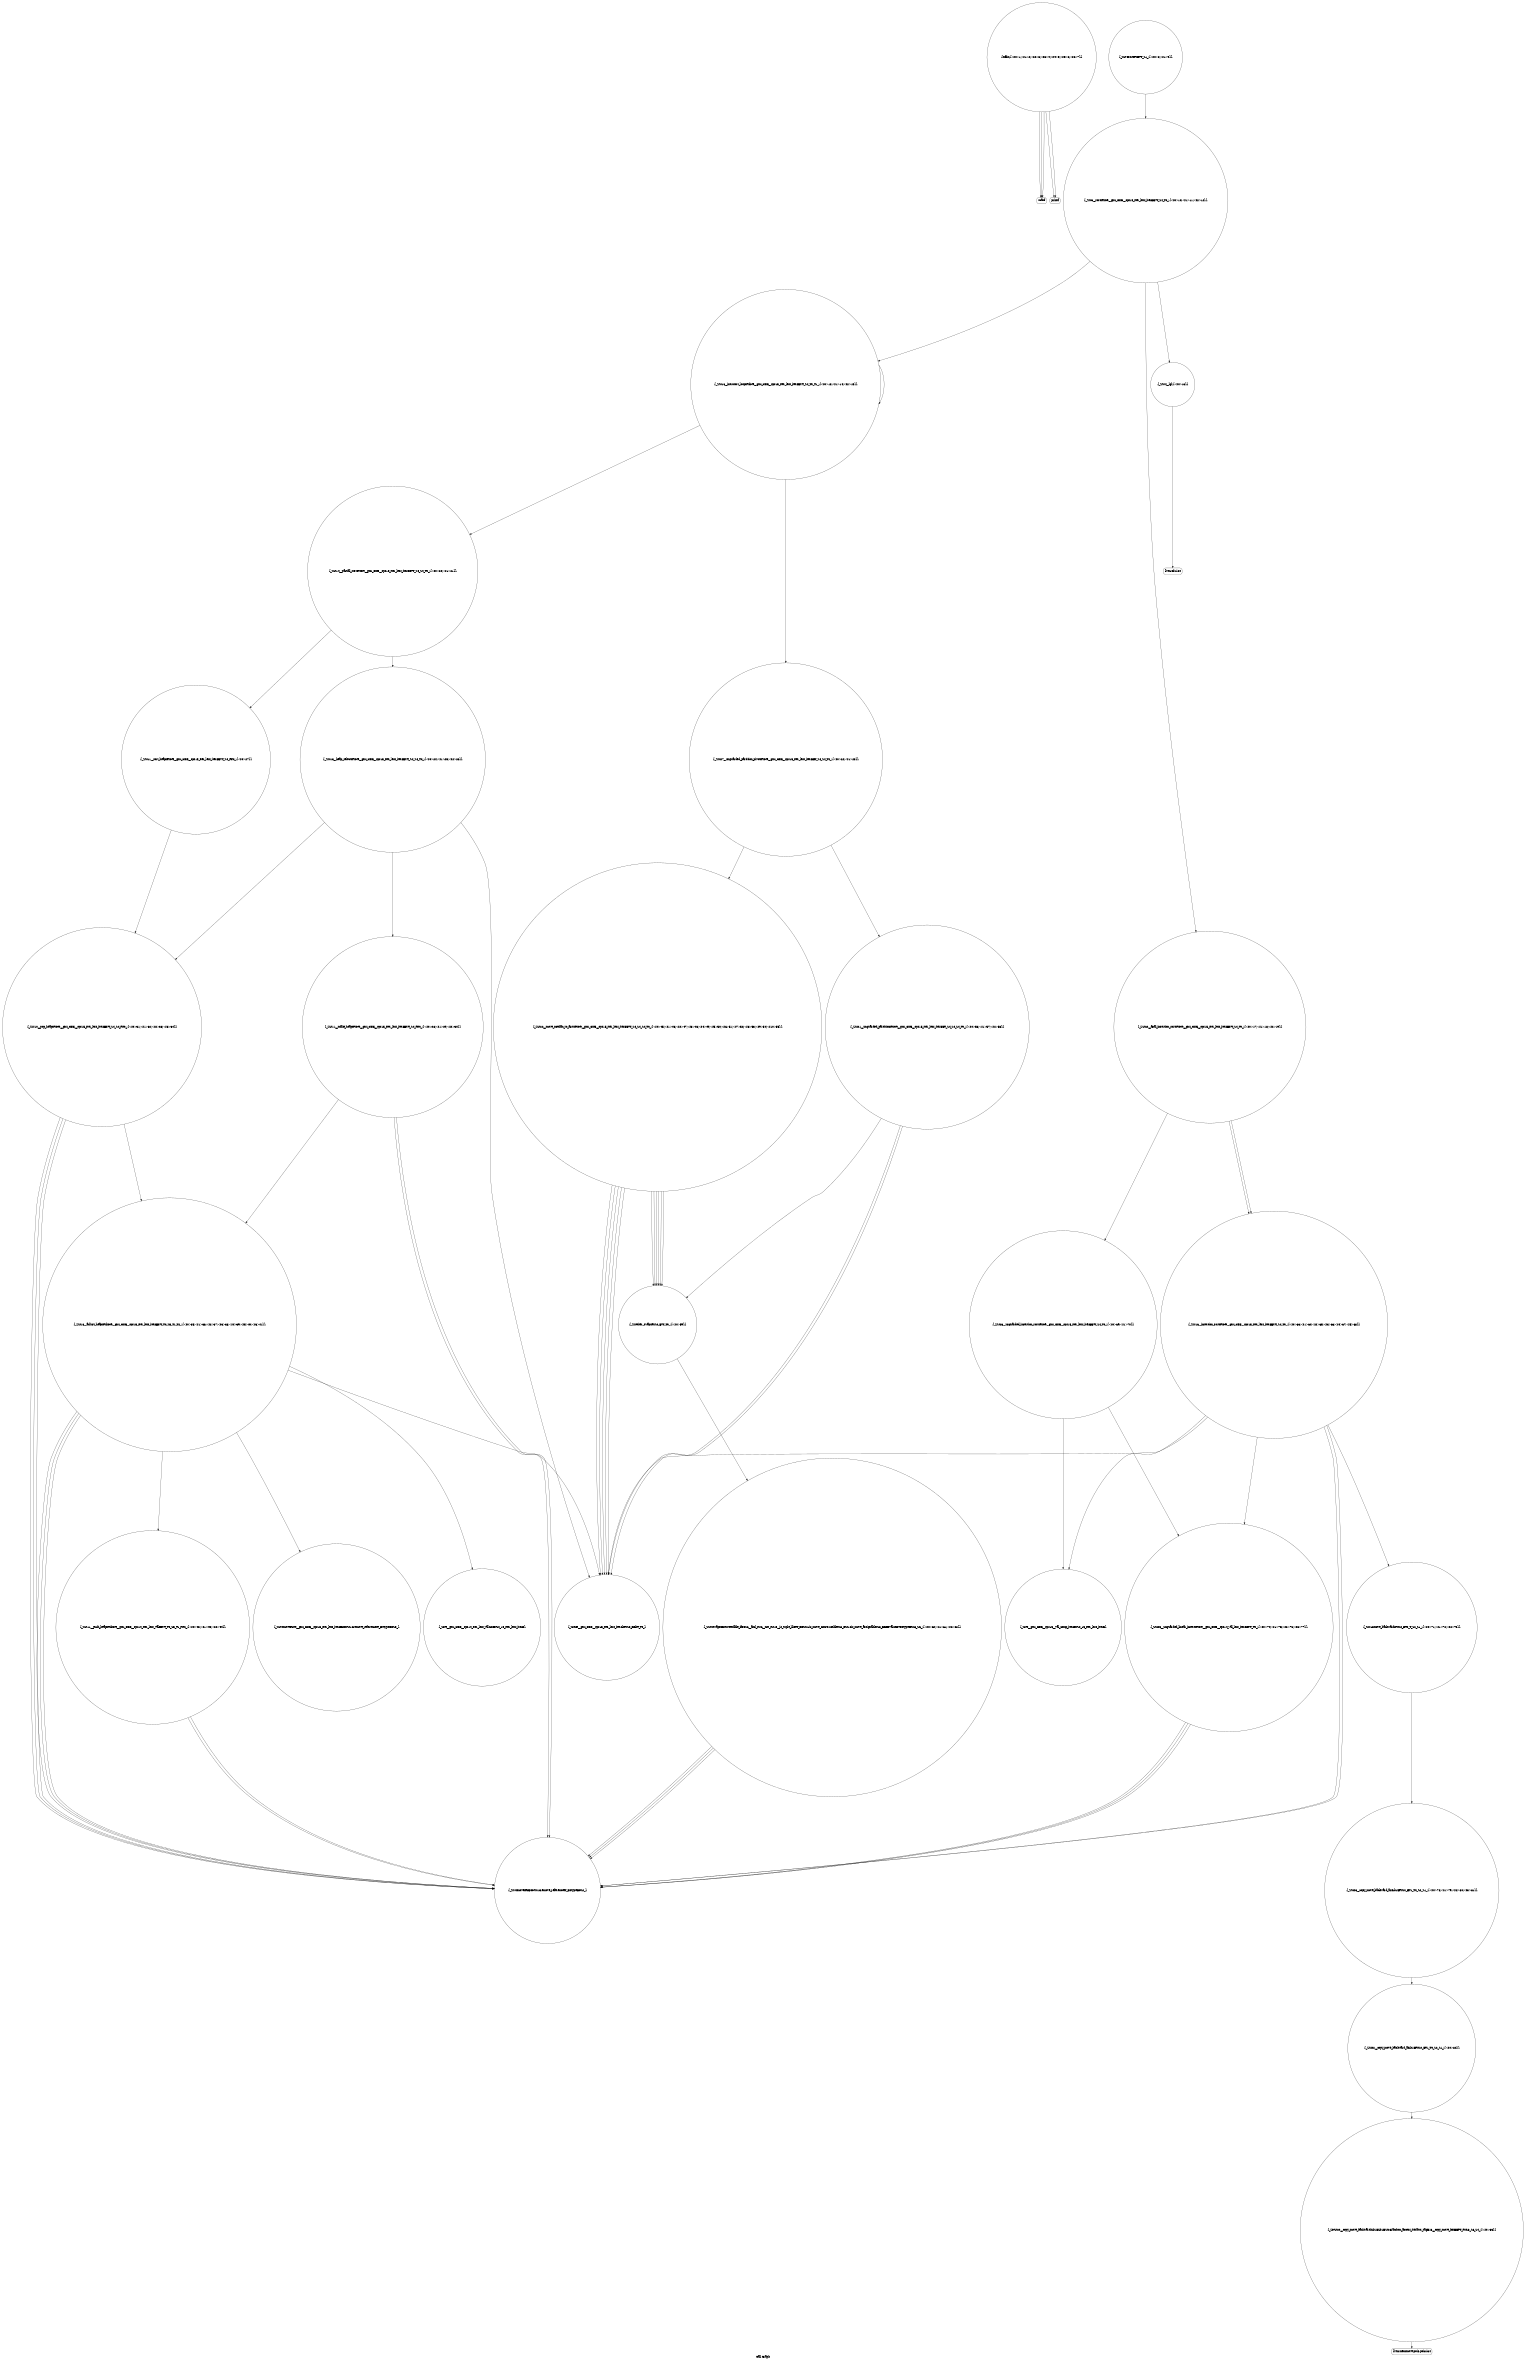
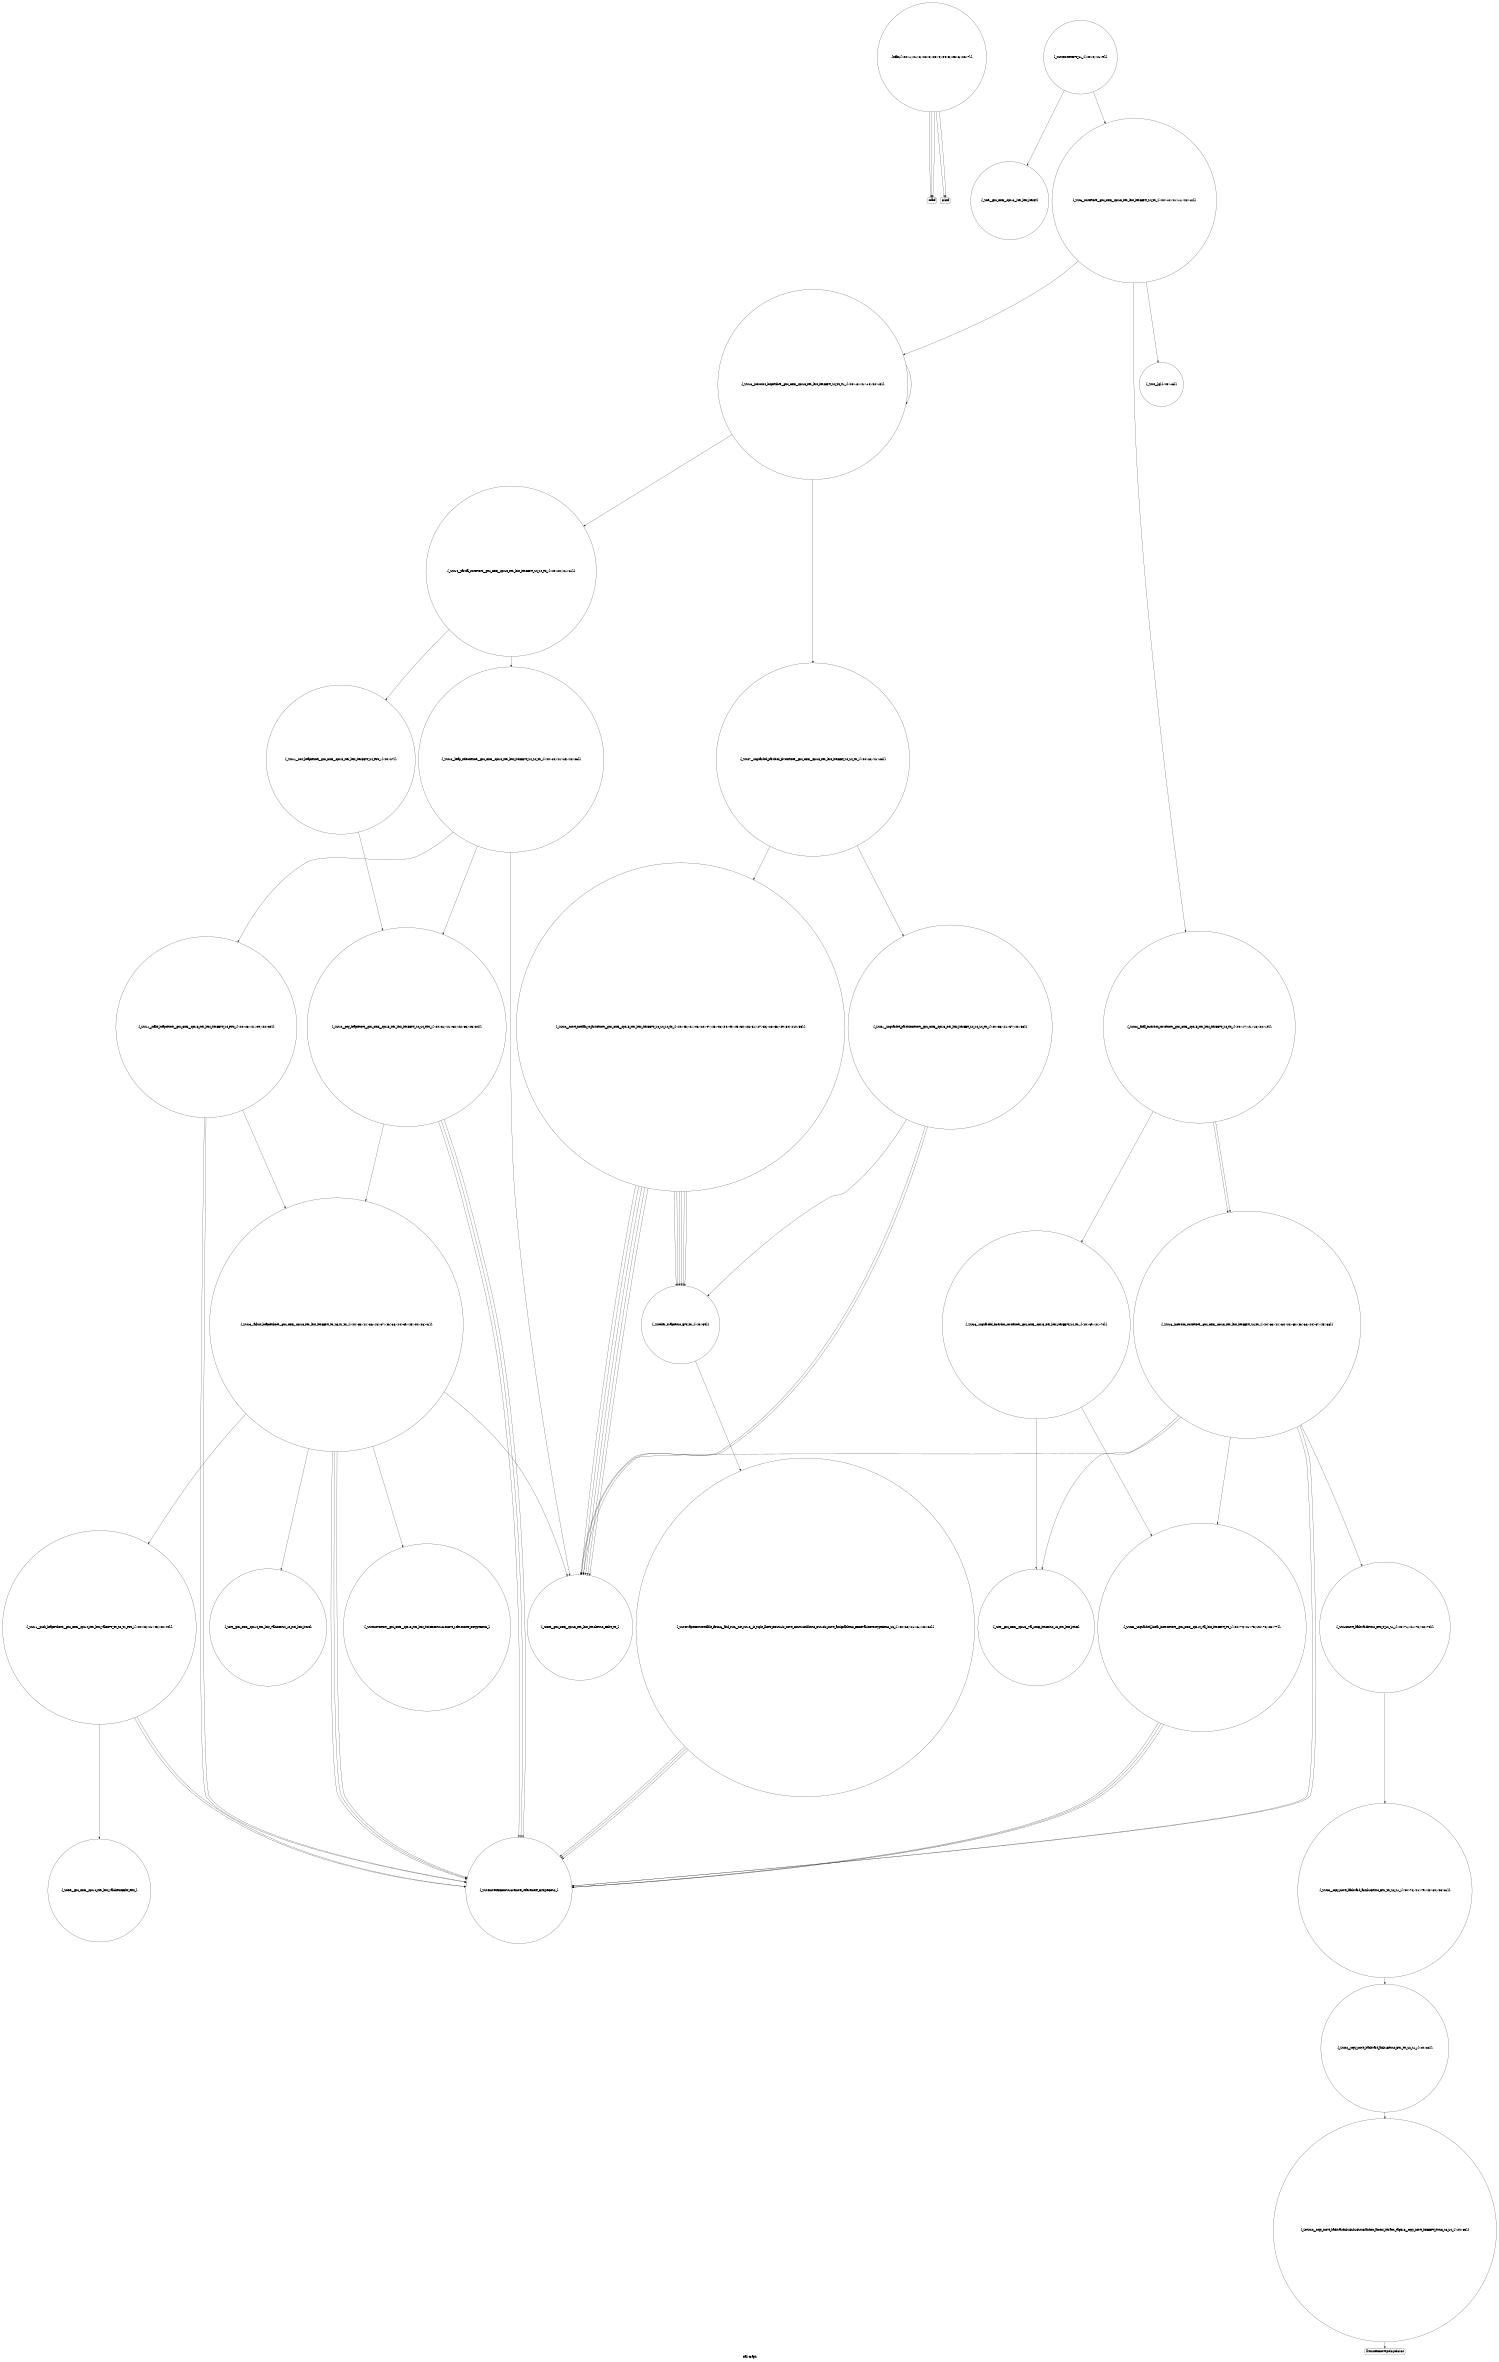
none -> (1010, 201)
(1173, 571) -> none
none -> (99, 1891)
